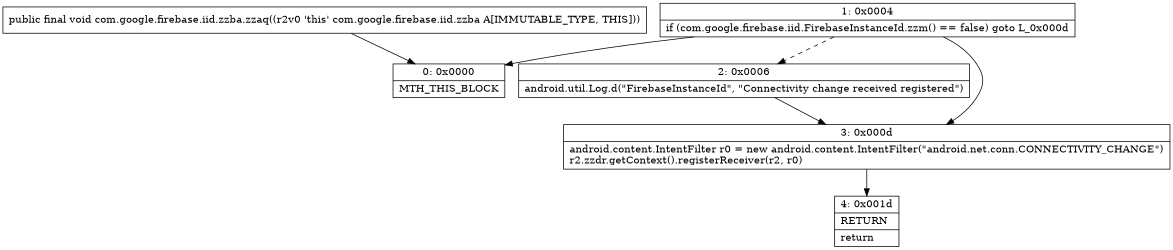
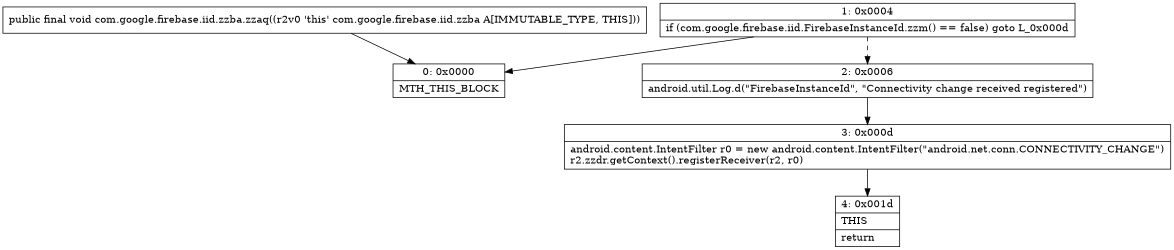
(982, 76) -> none
(864, 221) -> (855, 221)
